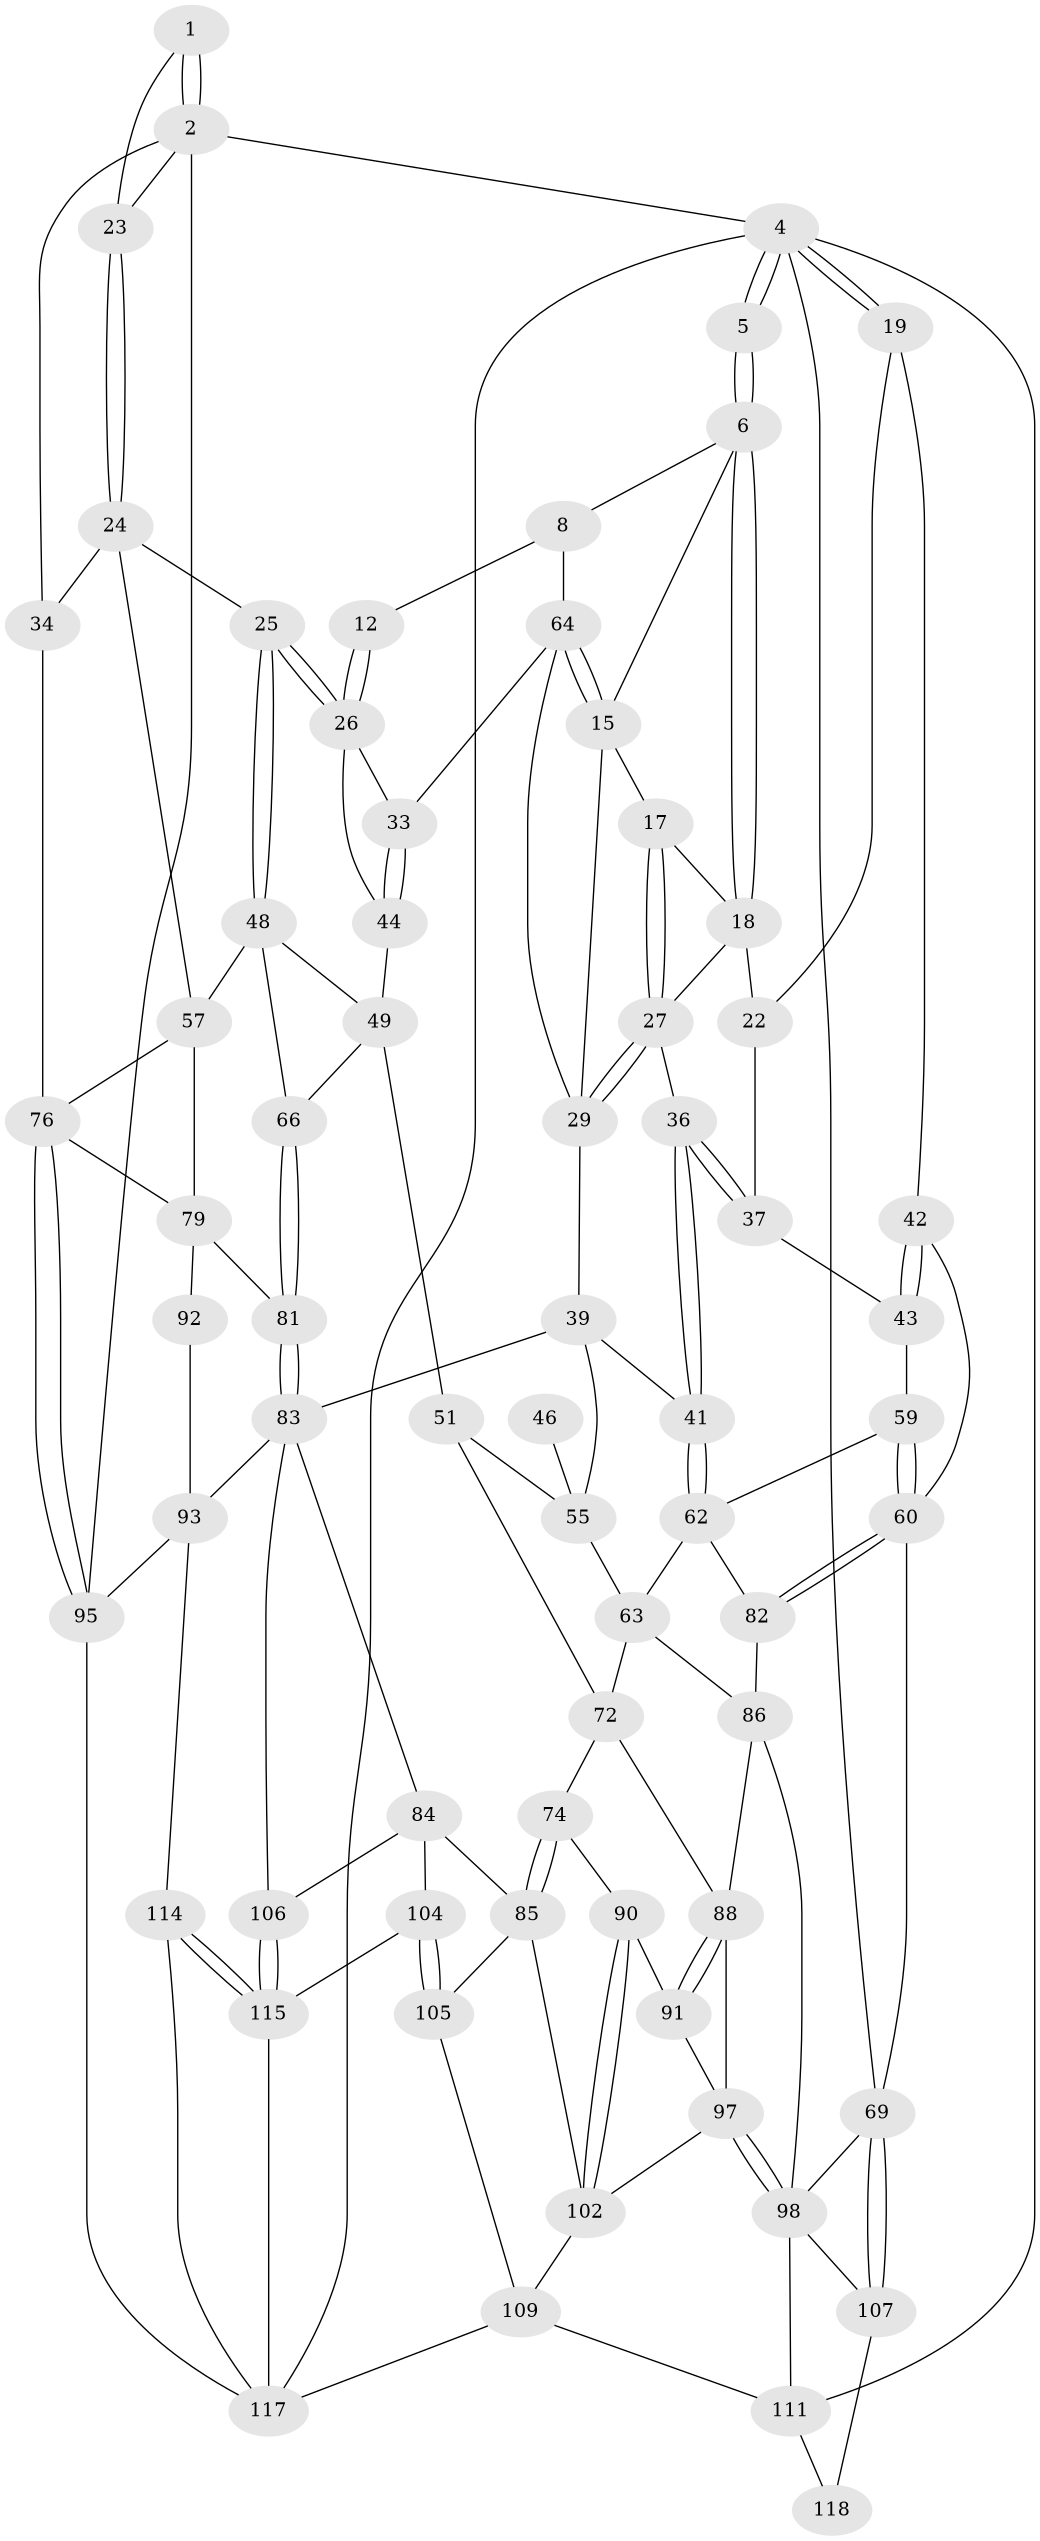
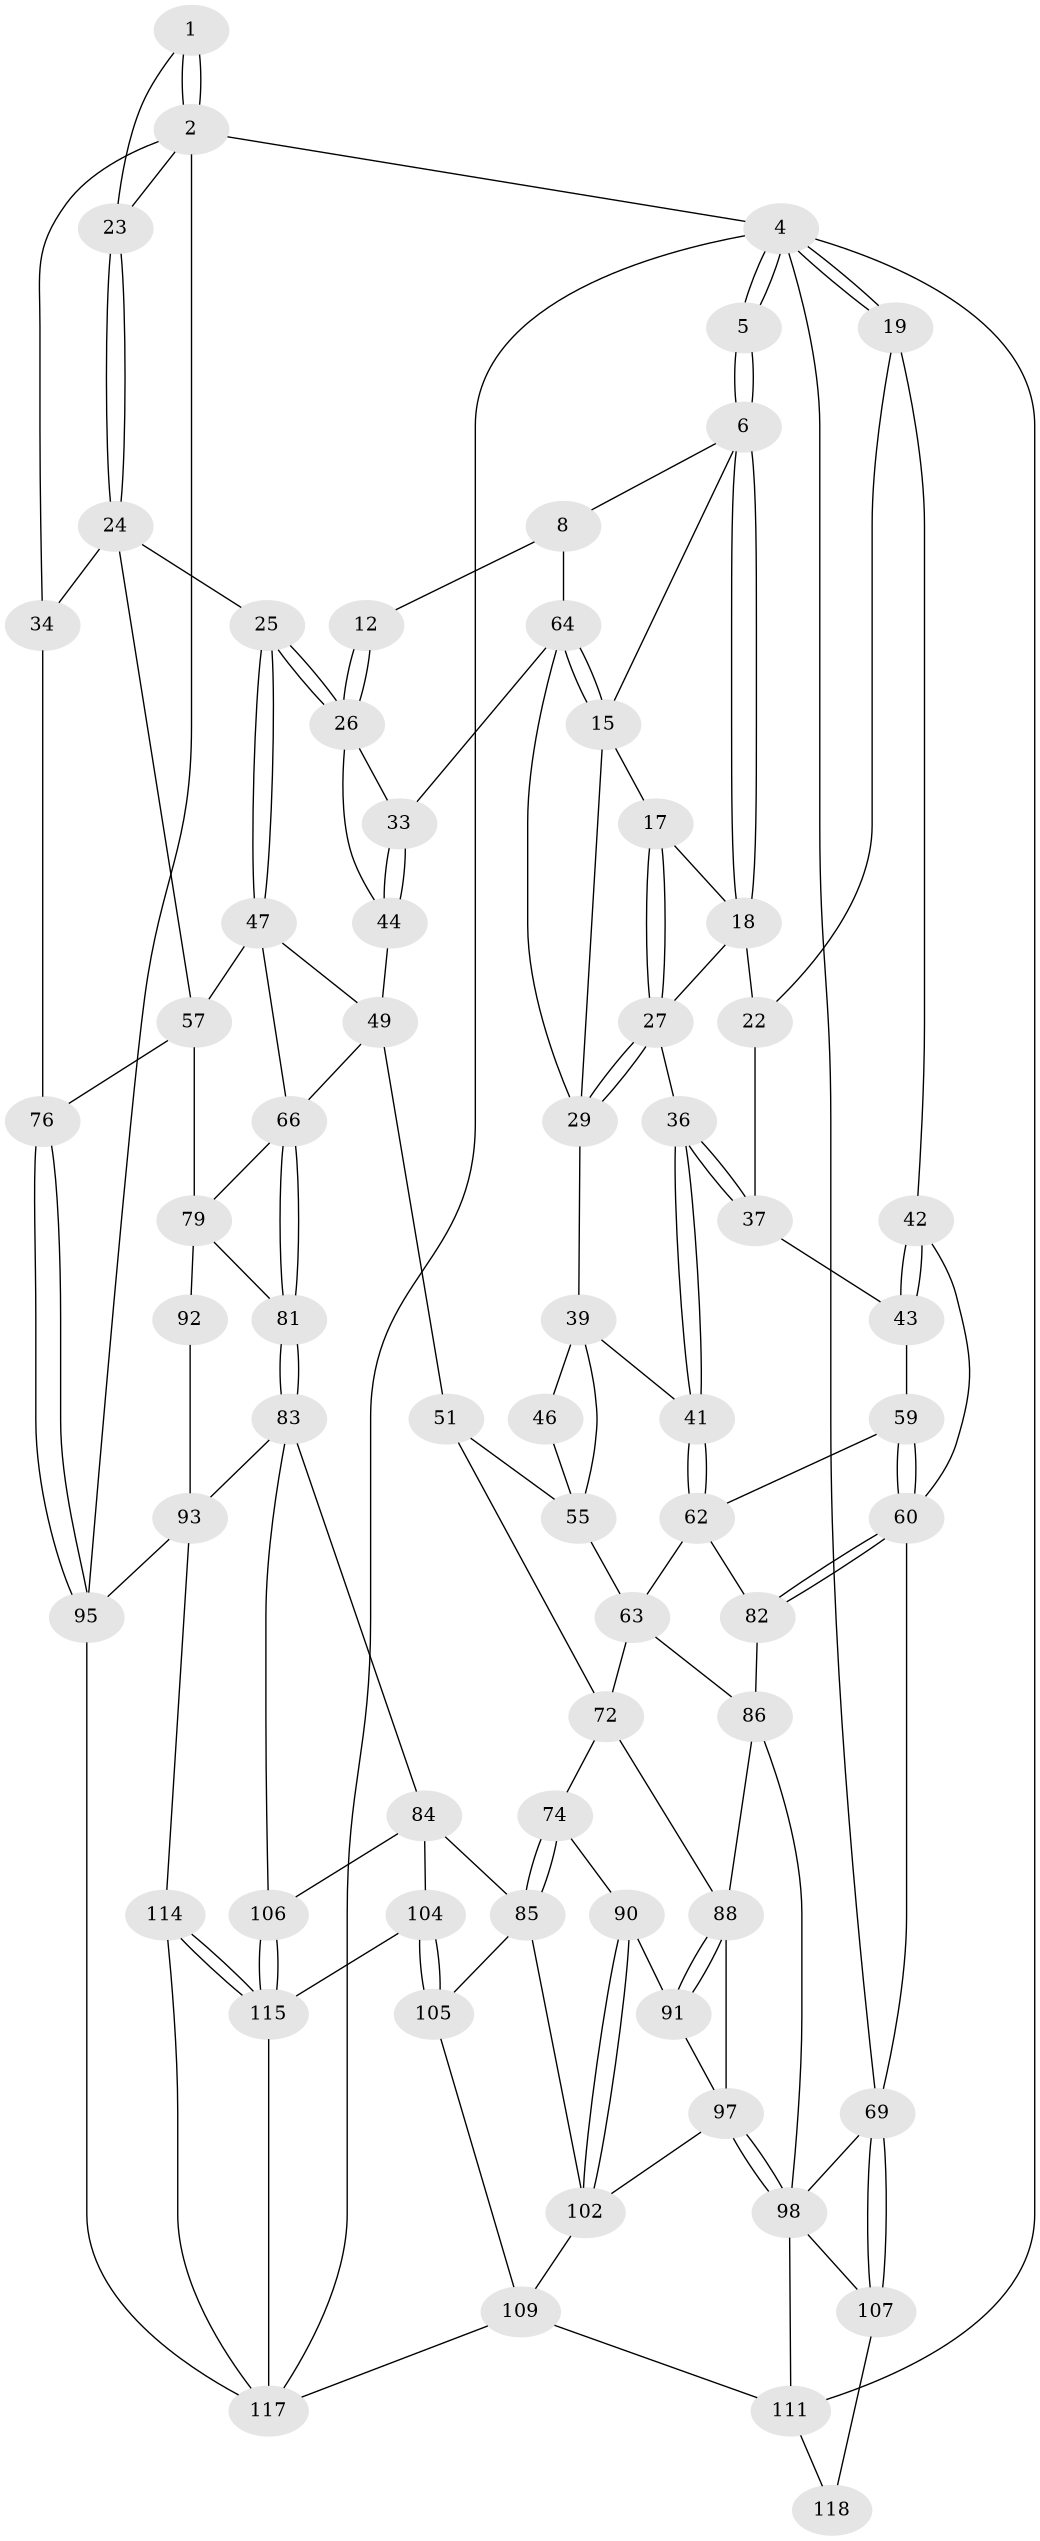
(259, 923) -> (259, 923)
(116, 1170) -> (242, 1171)
(428, 1371) -> (562, 1370)
